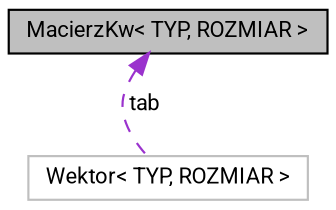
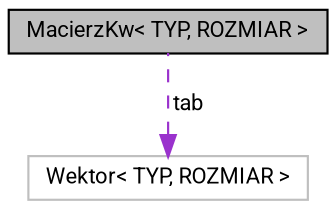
(124, 116) -> (168, 94)
